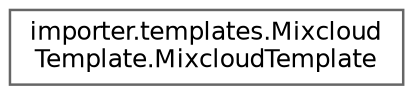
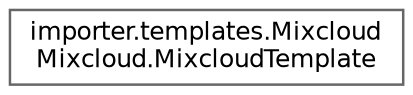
(207, 47) -> (207, 47)
